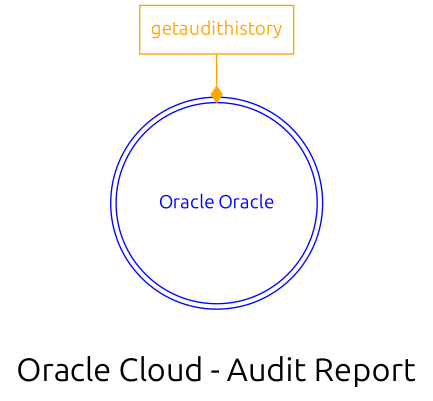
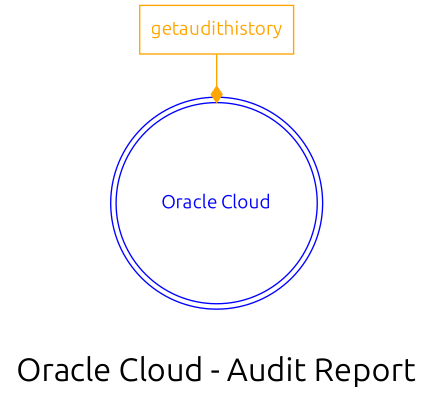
(217, 203) -> (217, 203)
